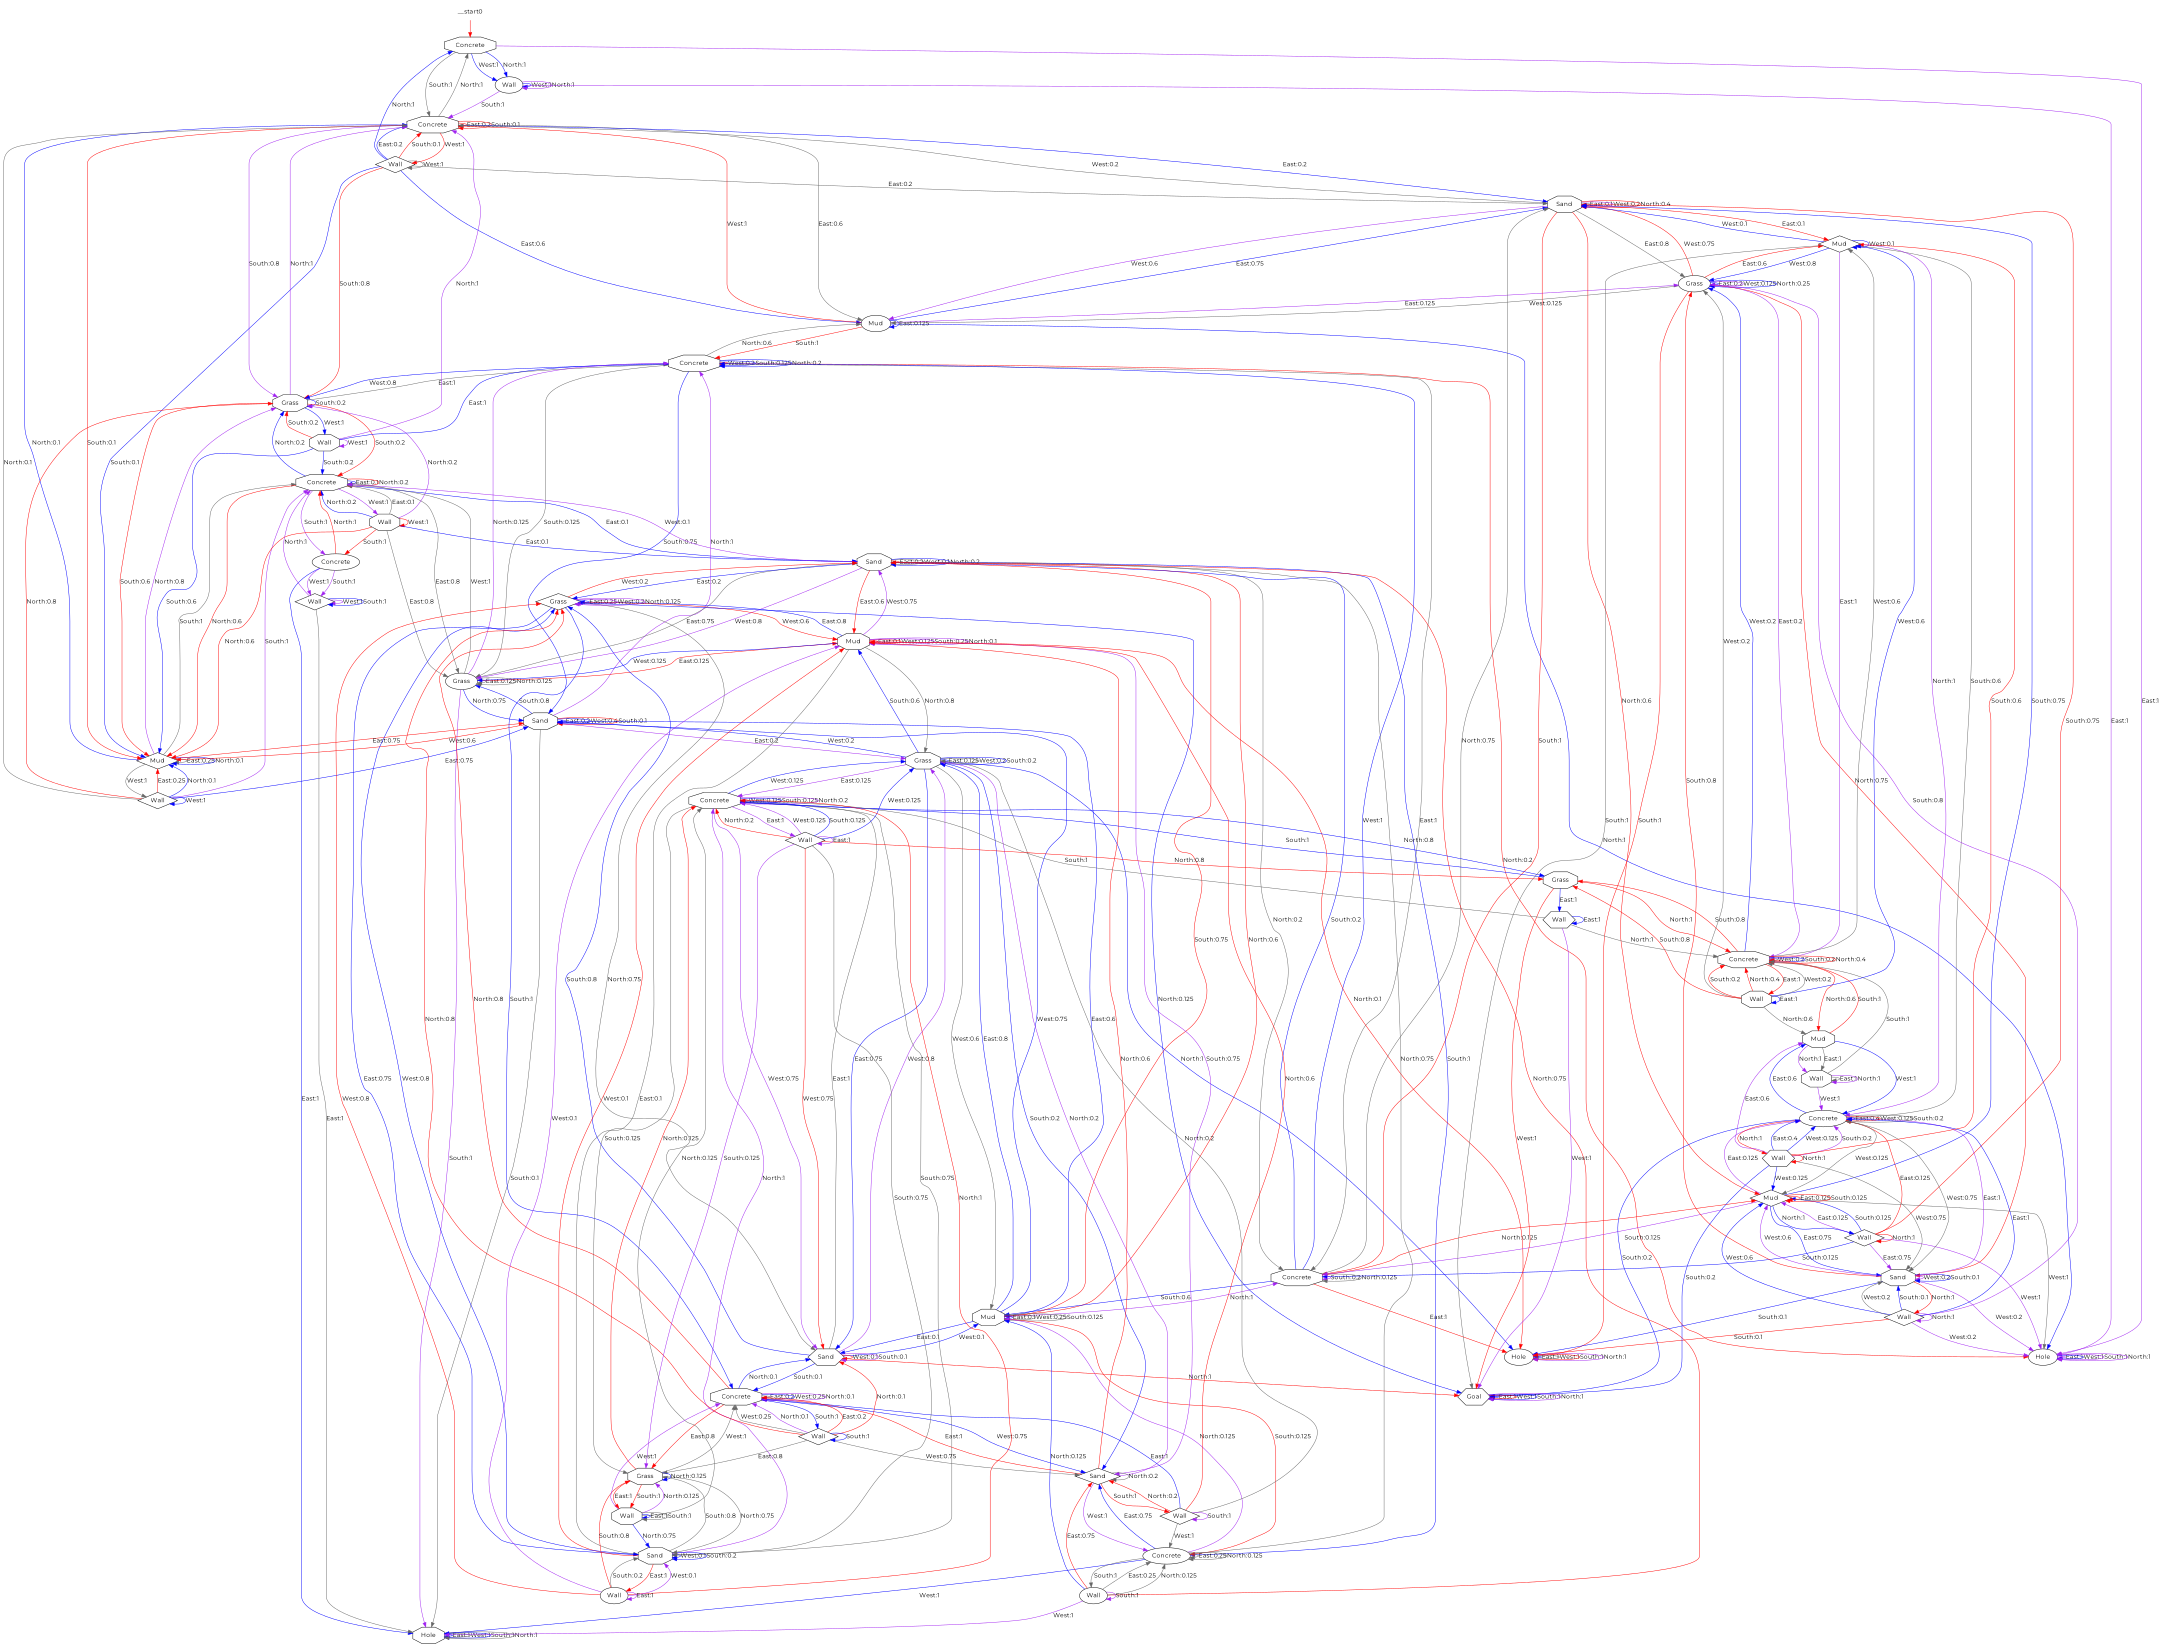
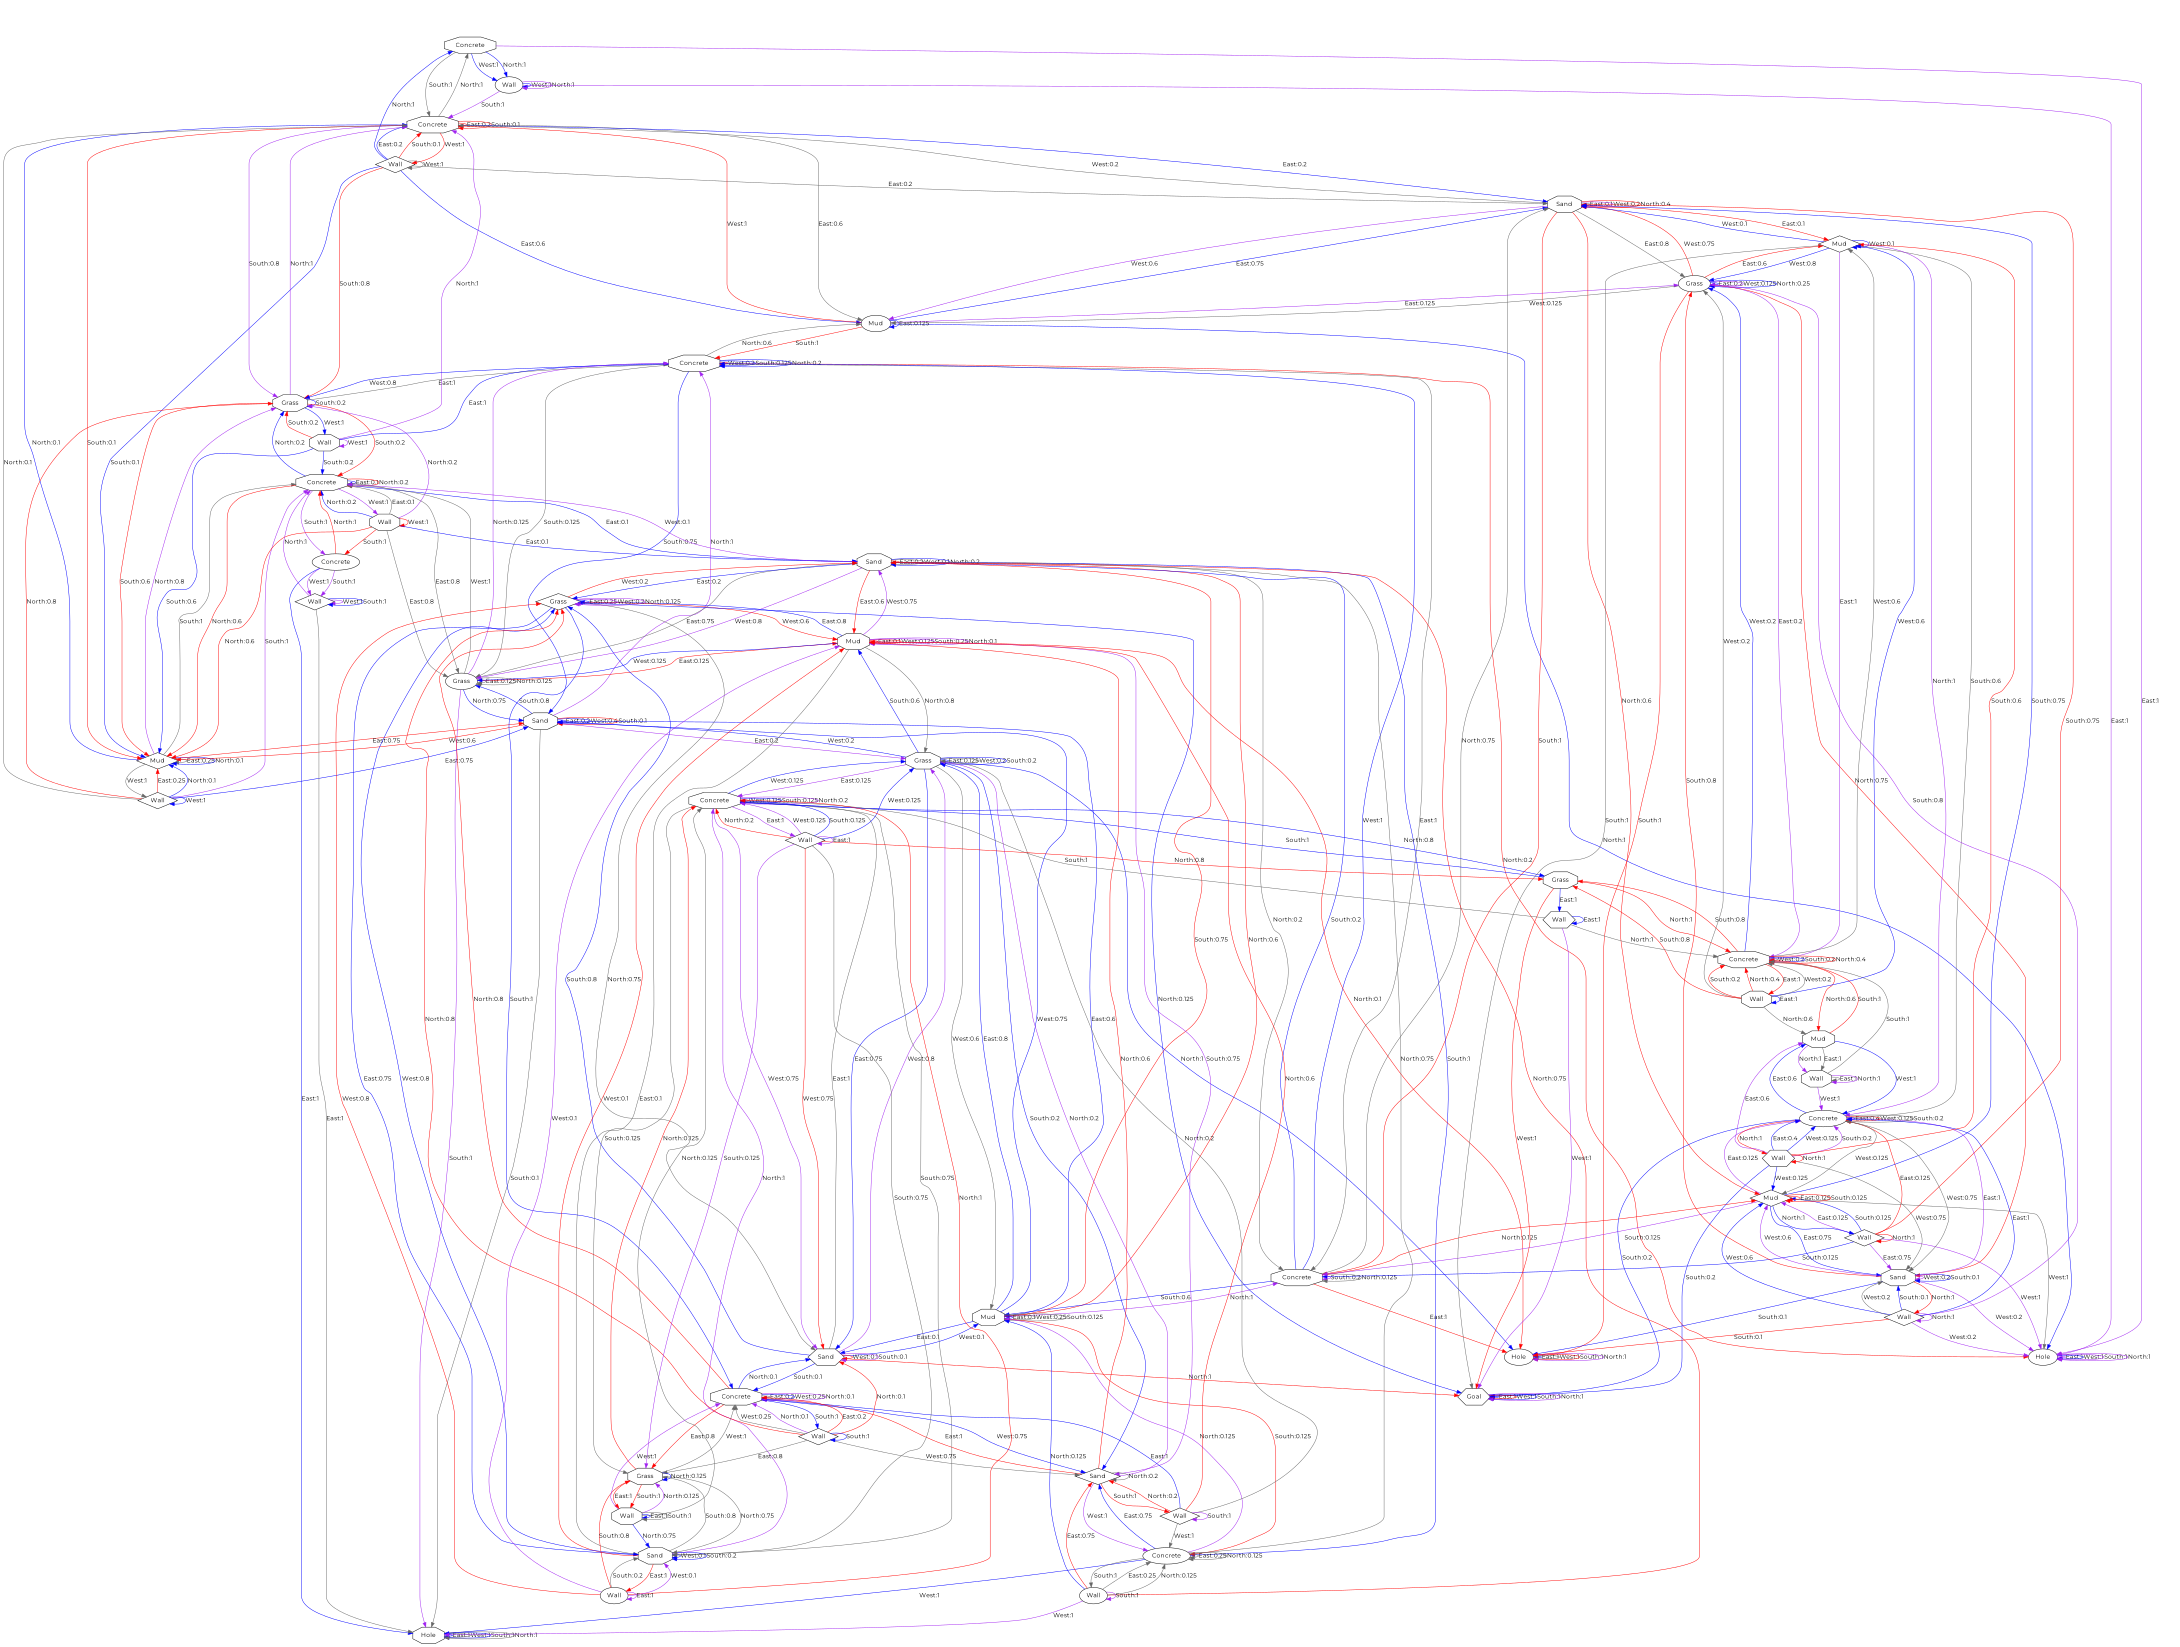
(470, 12) -> none
